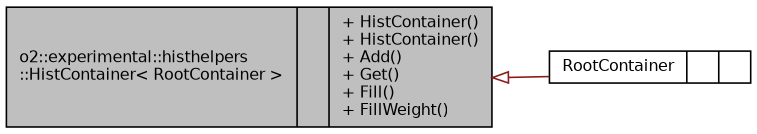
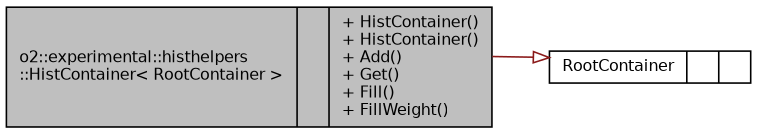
(529, 77) -> (513, 57)
